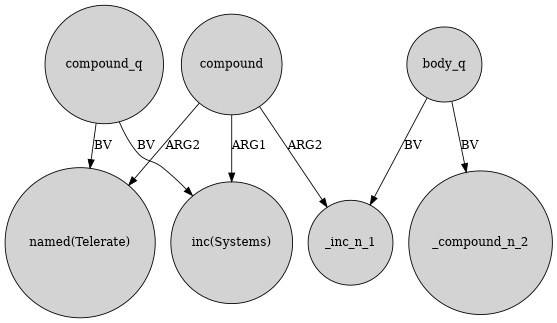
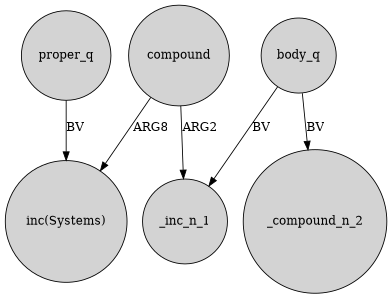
(104, 64) -> (66, 56)
(249, 146) -> (151, 128)
(80, 243) -> none
